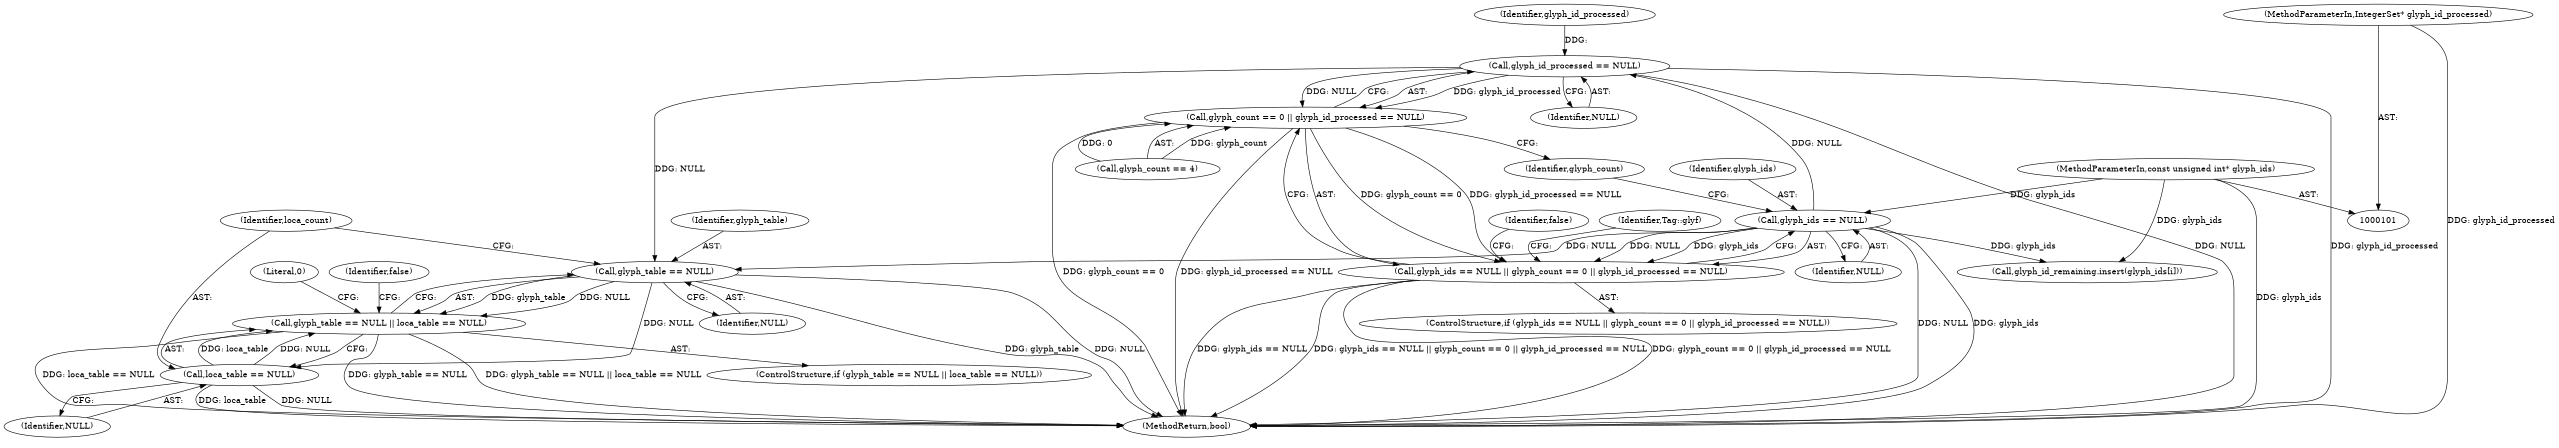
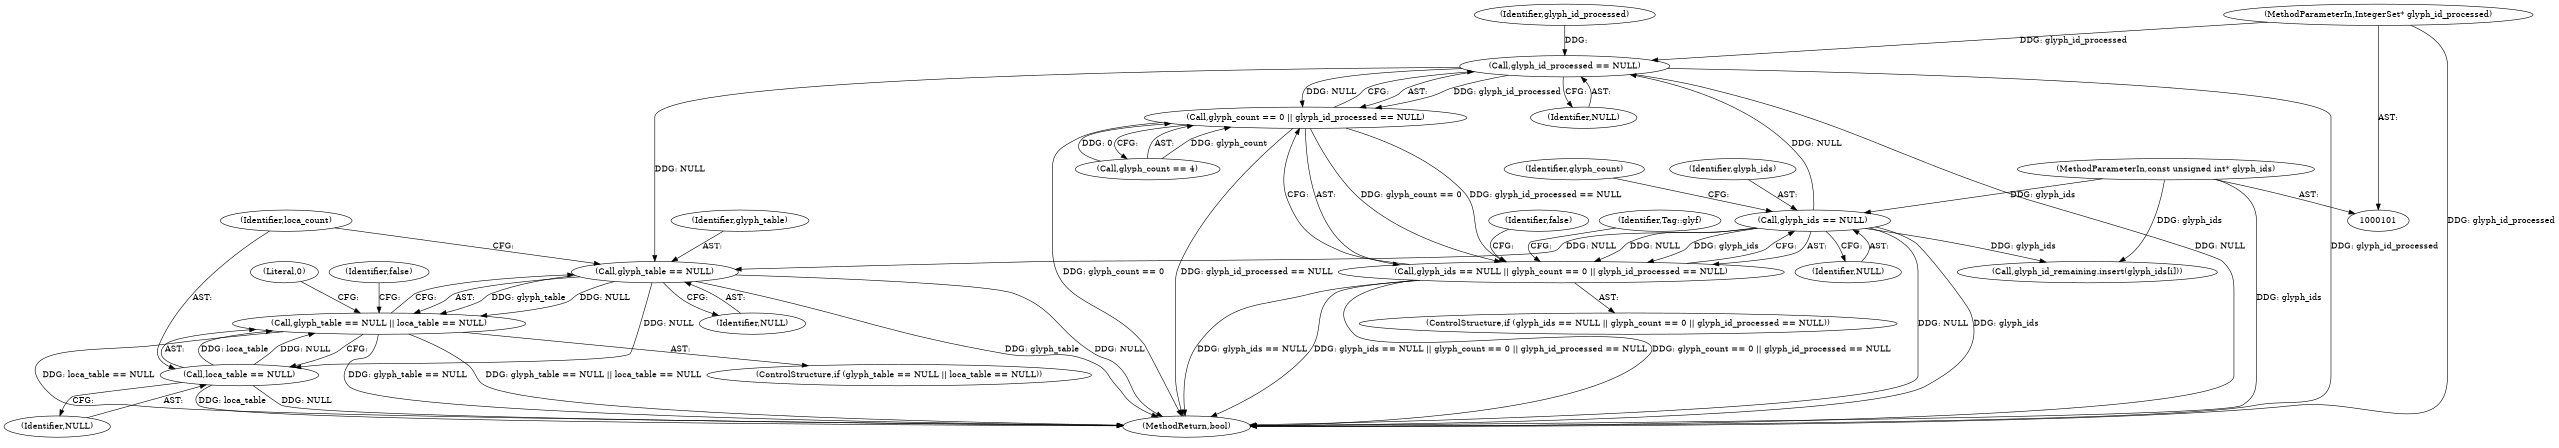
none -> (1963, 41)
(1475, 137) -> (1142, 131)
